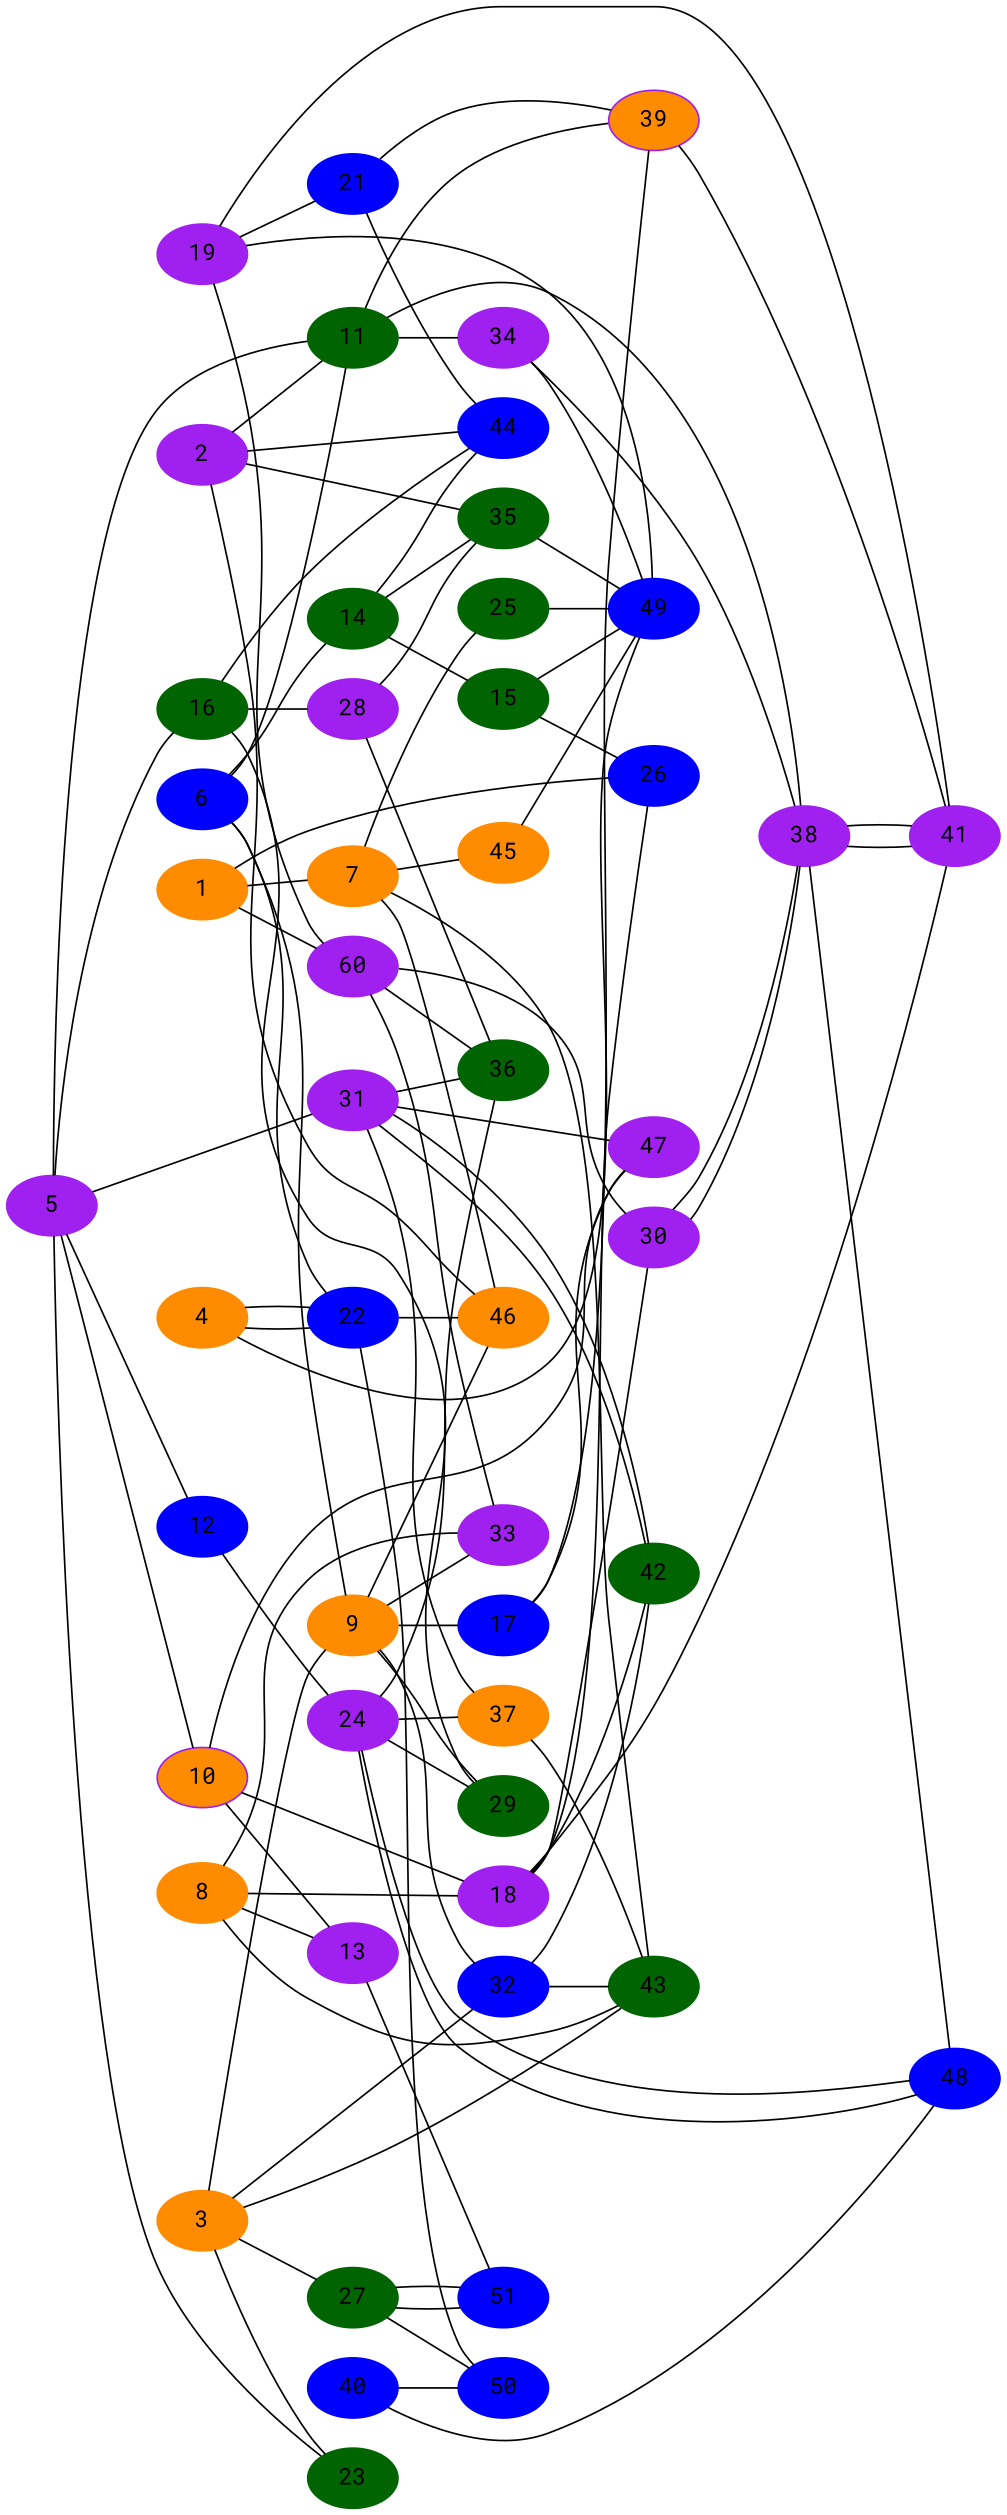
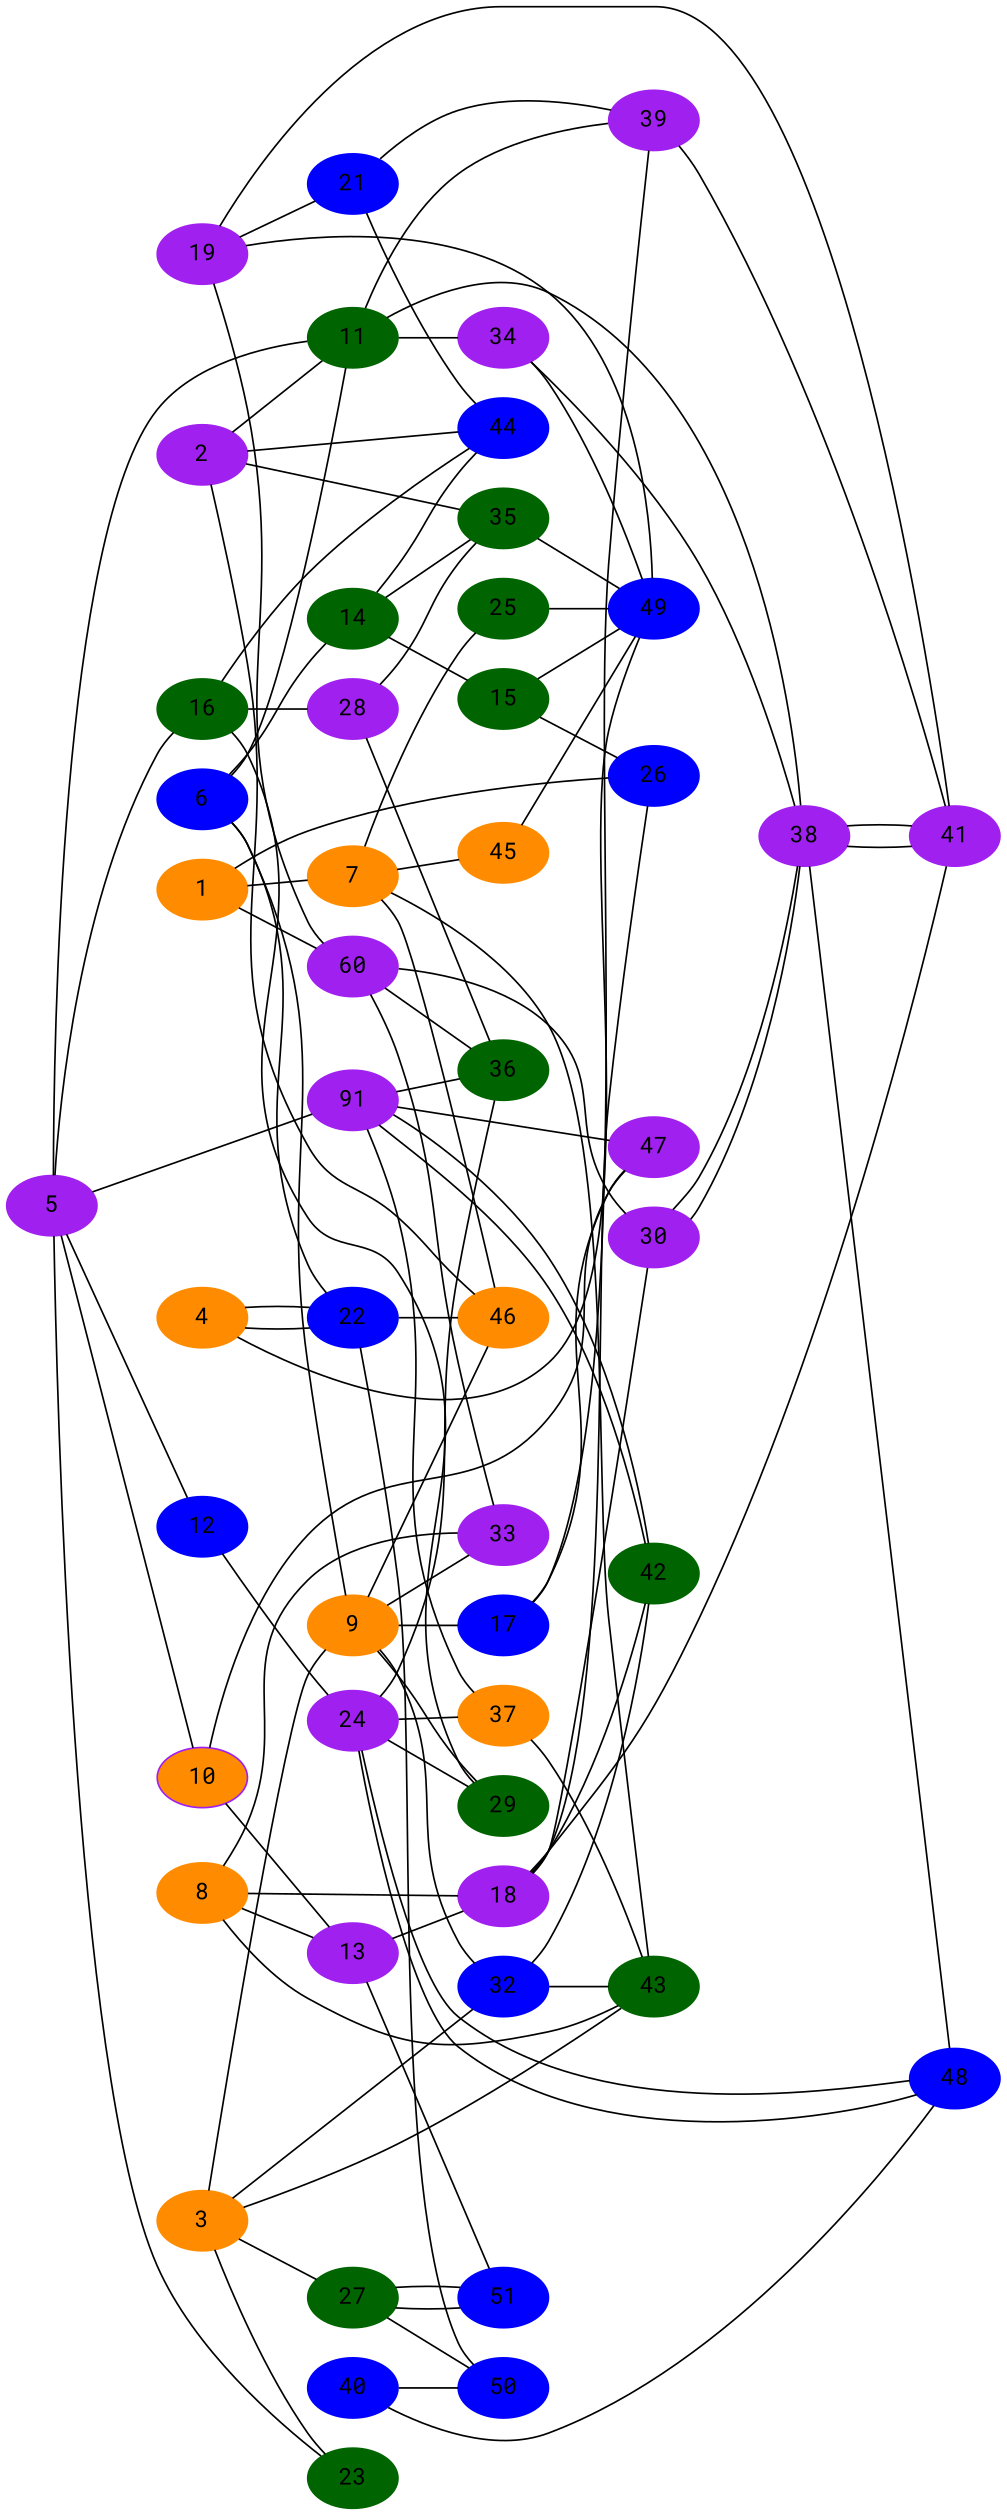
(654, 120) -> (654, 120)
(353, 1100) -> (353, 1100)
(353, 1837) -> (428, 1925)
